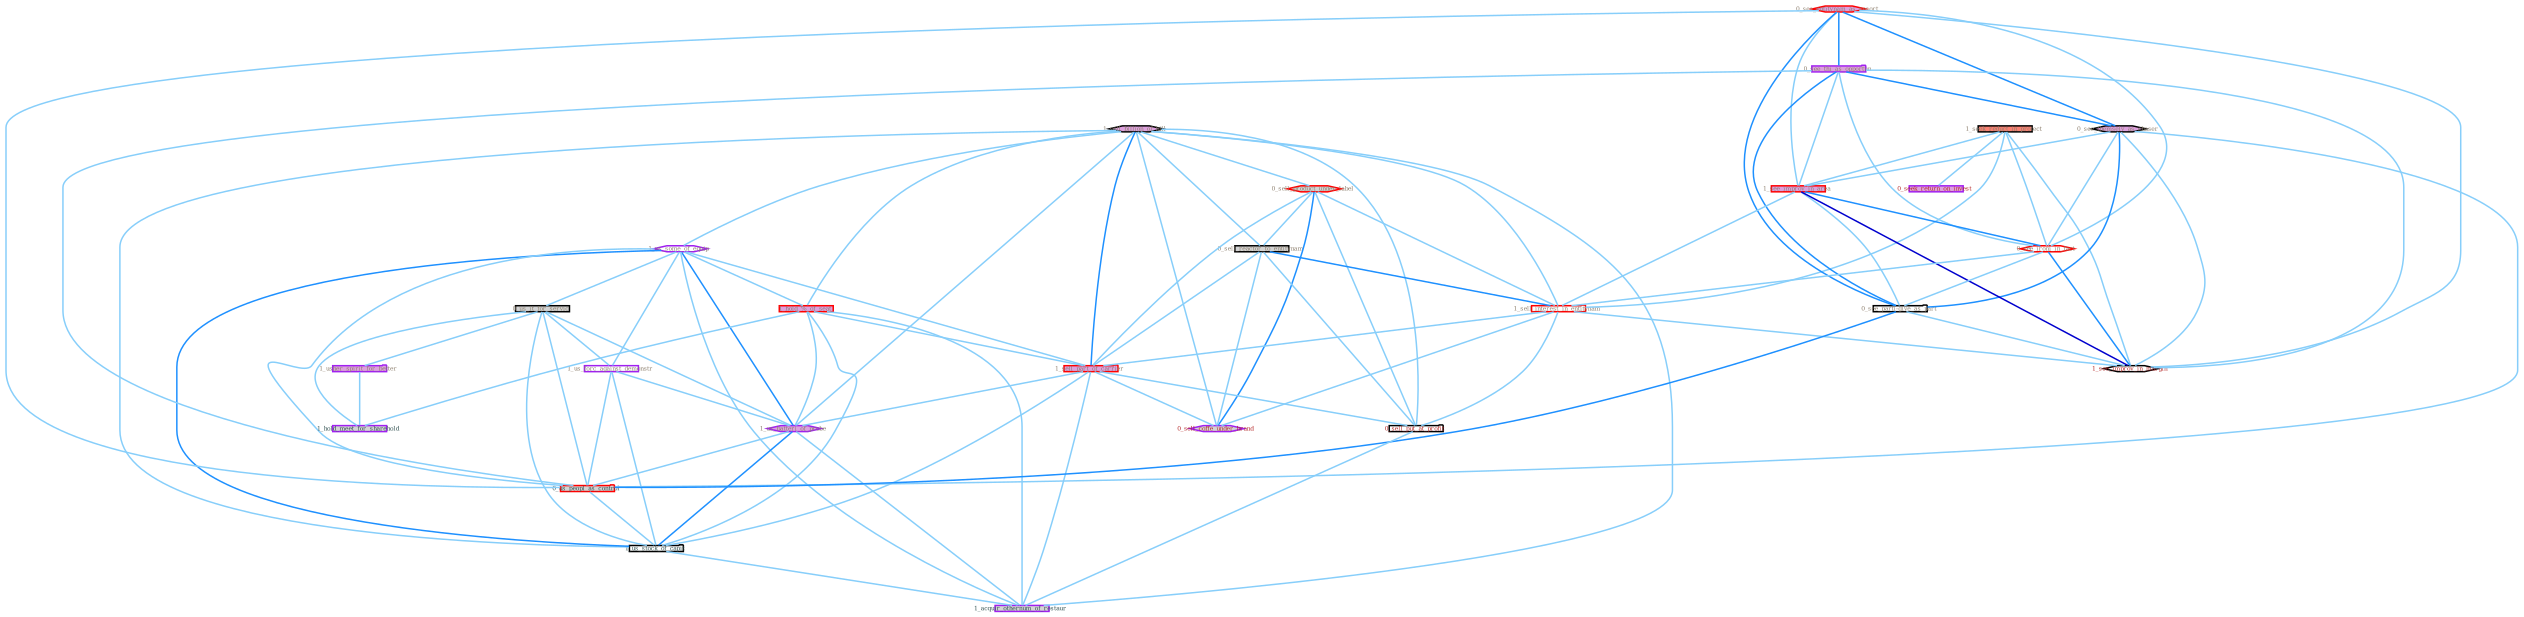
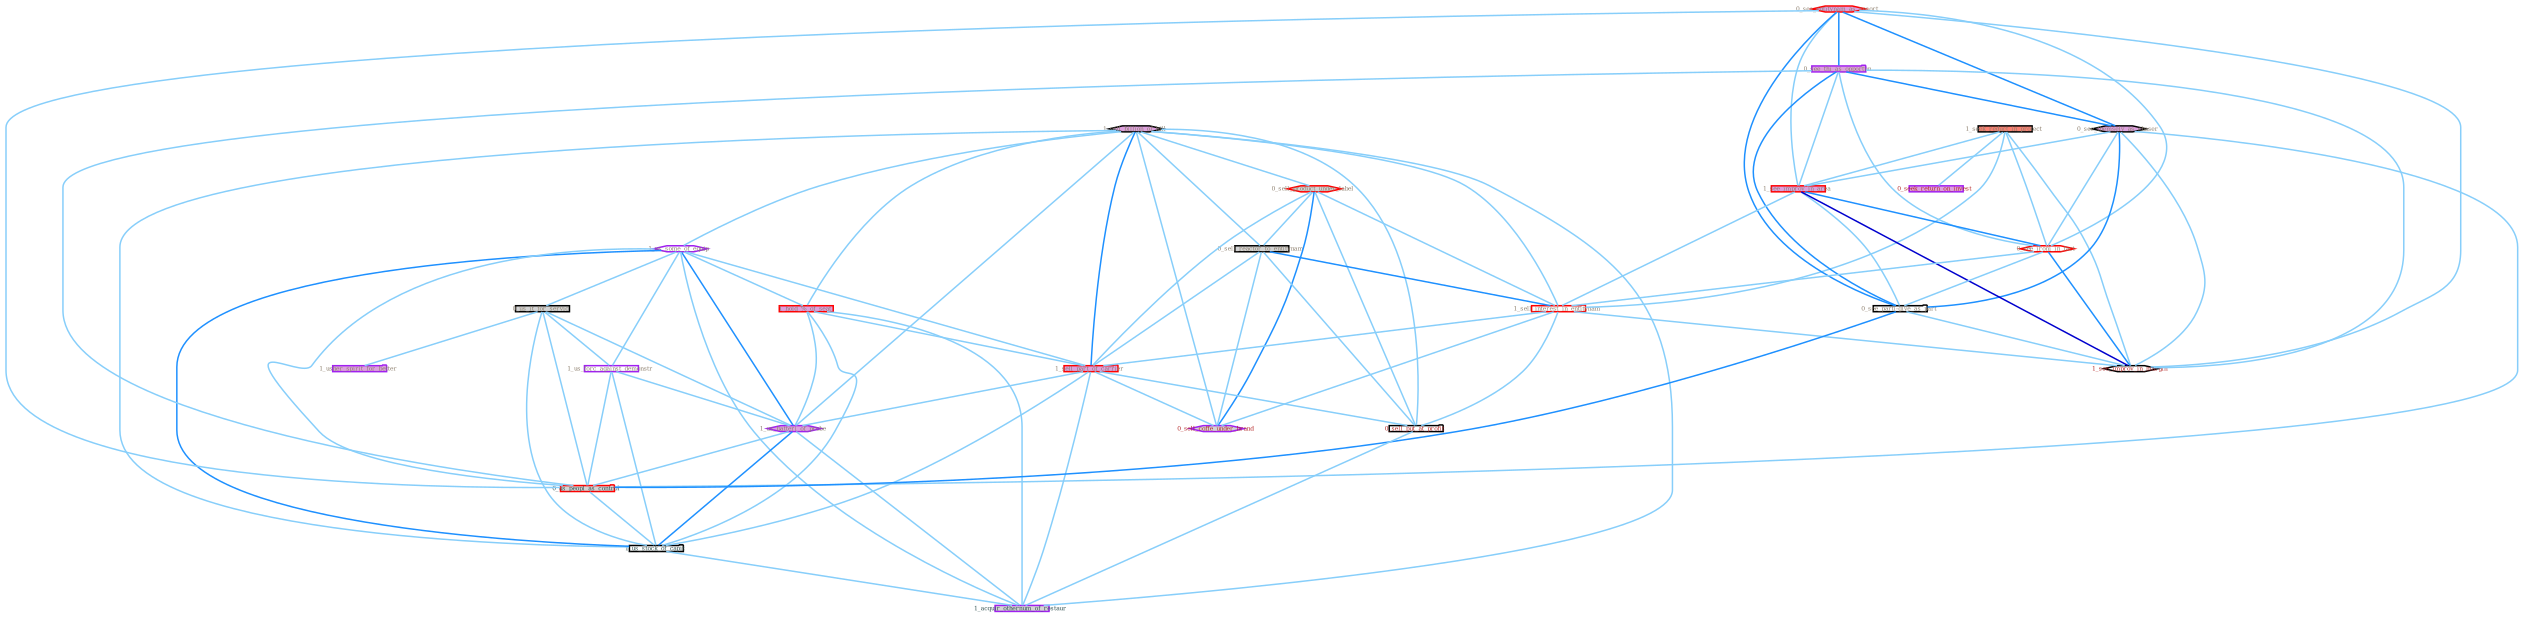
(360, 429) -> none
